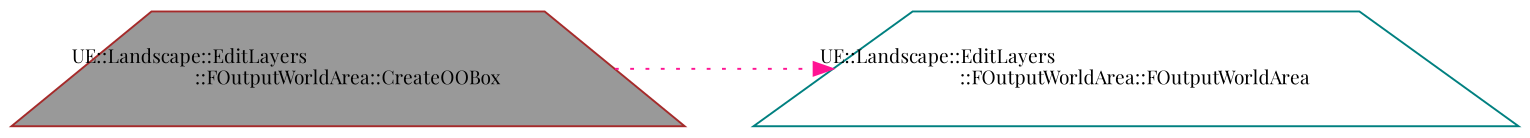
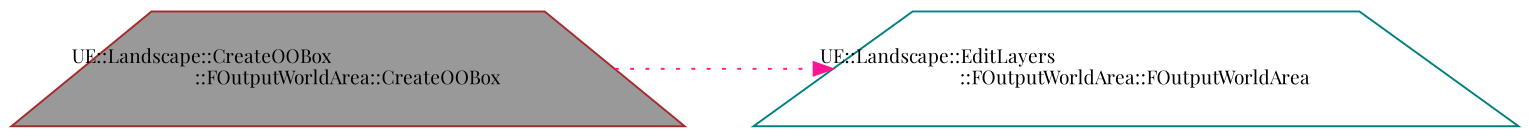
(348, 69) -> (348, 69)
